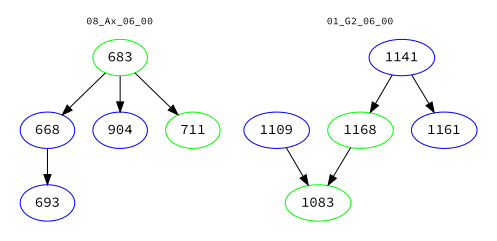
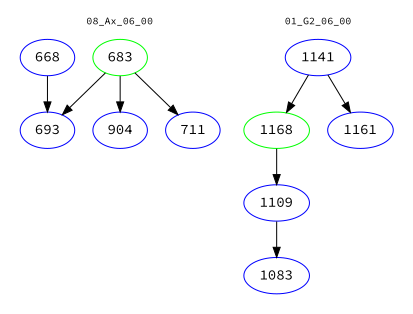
(88, 90) -> (88, 90)
(193, 130) -> (193, 130)
(342, 162) -> (277, 162)
(318, 203) -> (277, 276)
